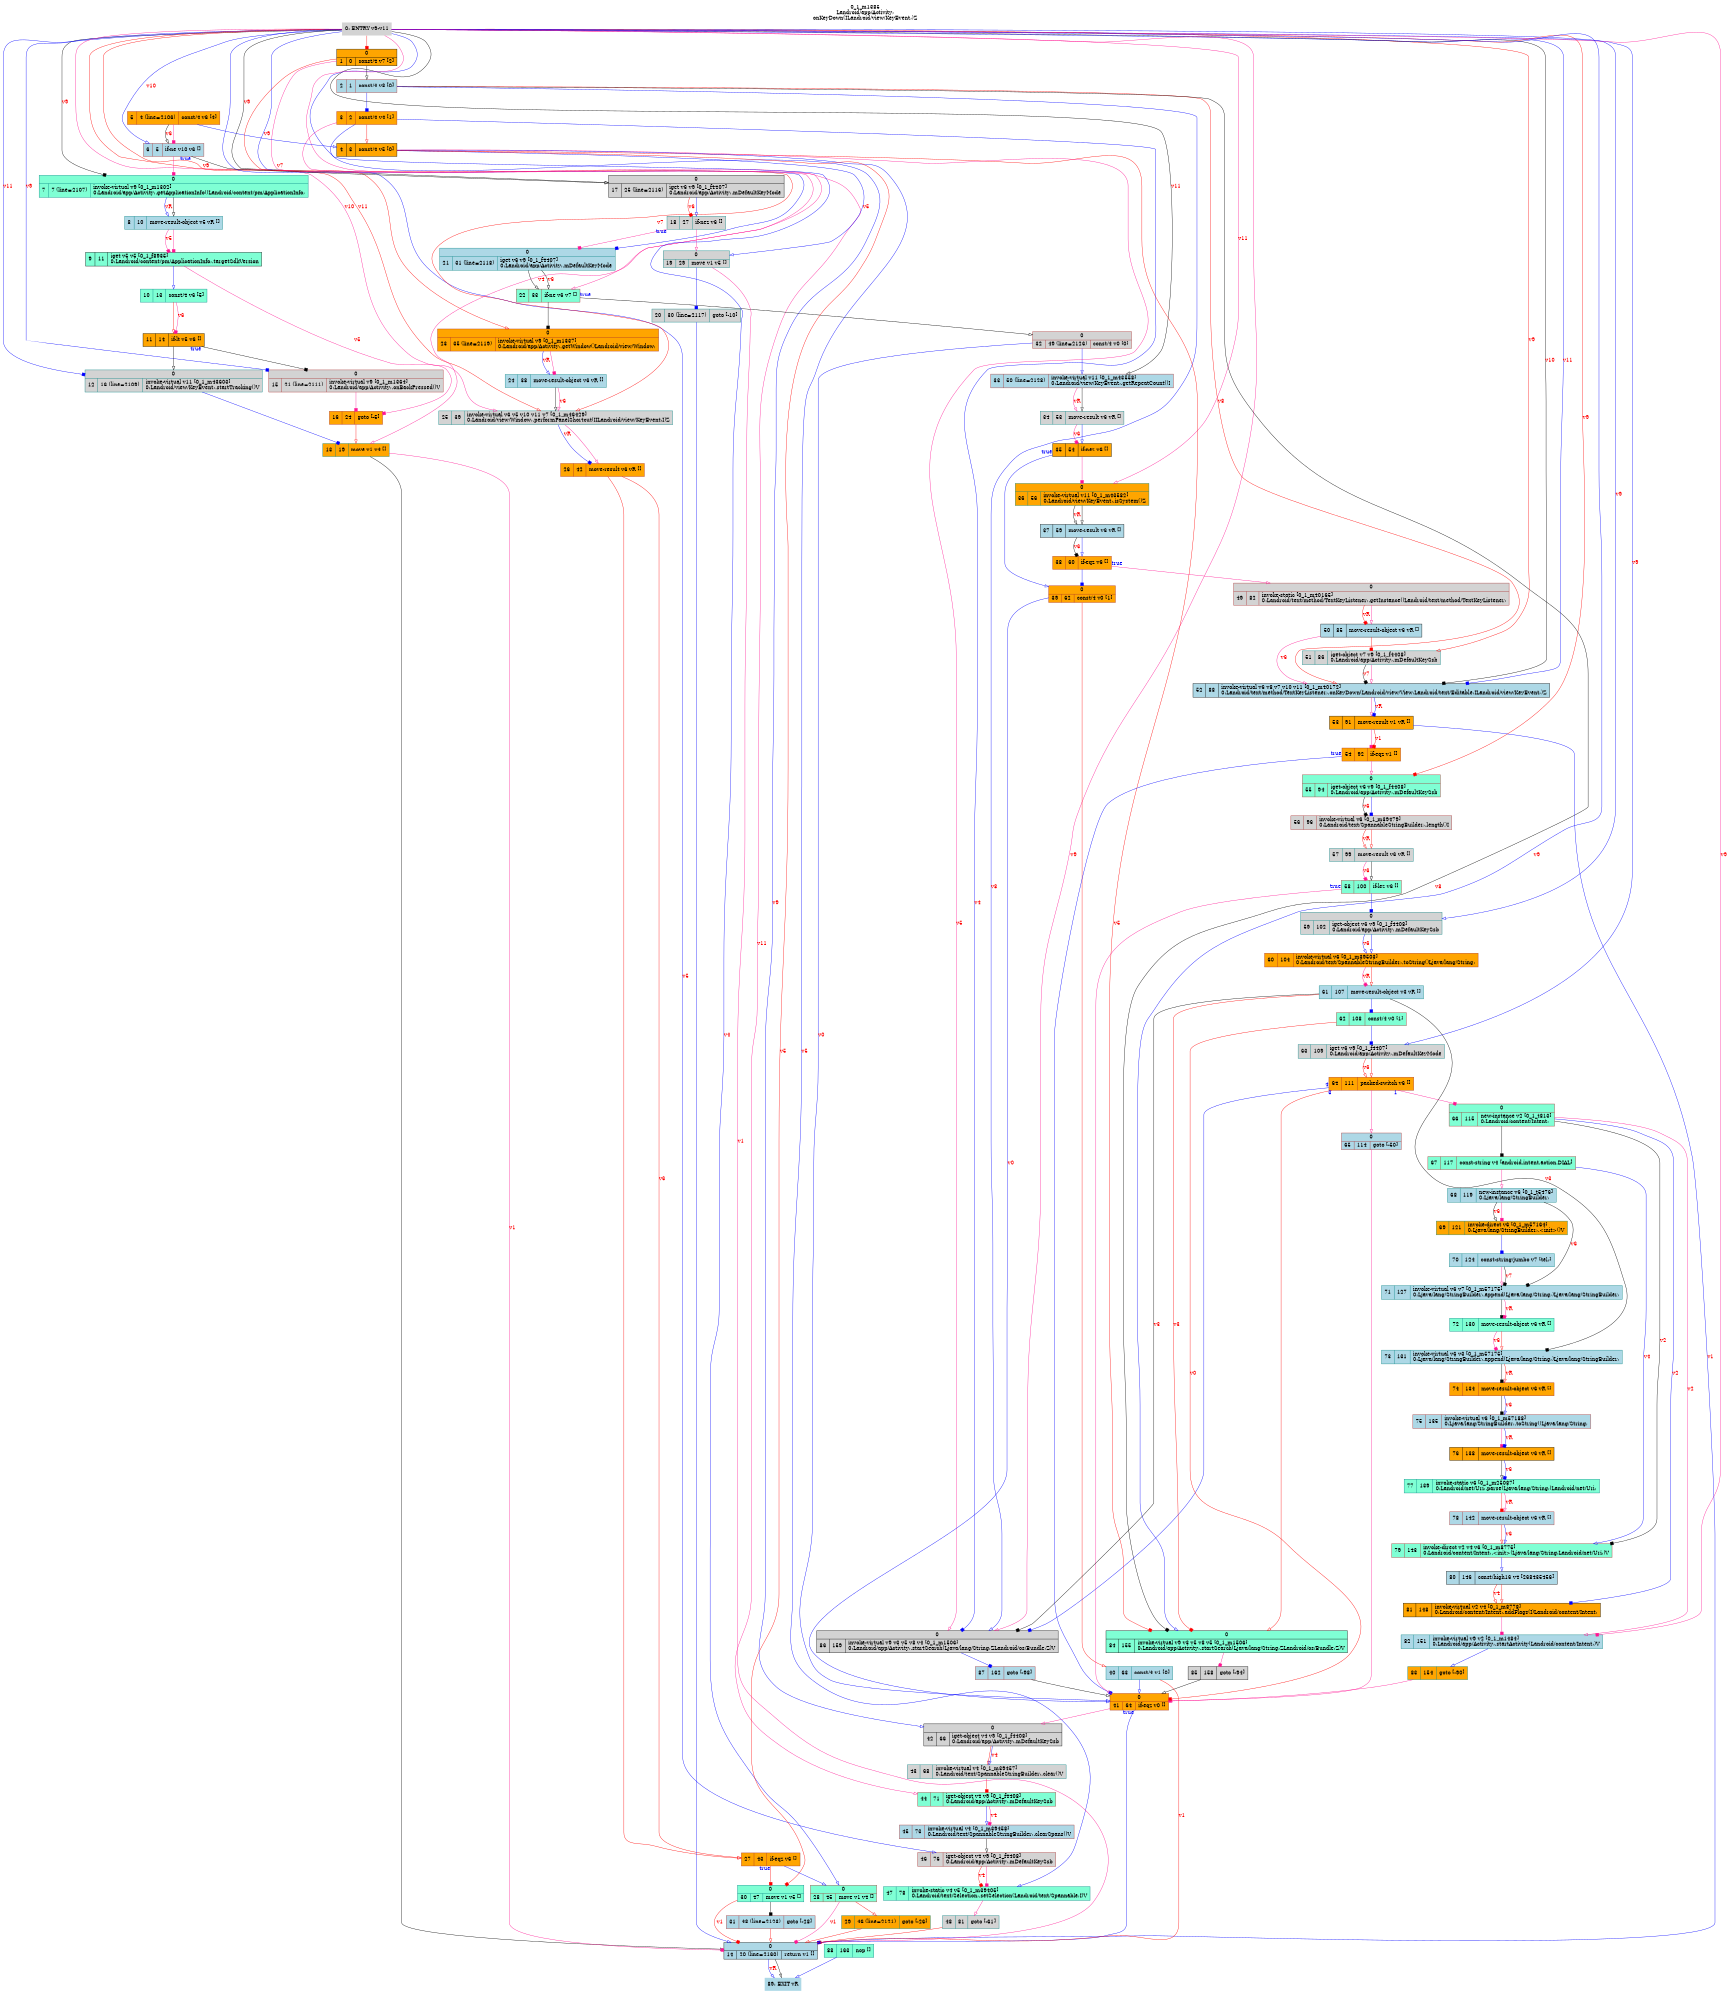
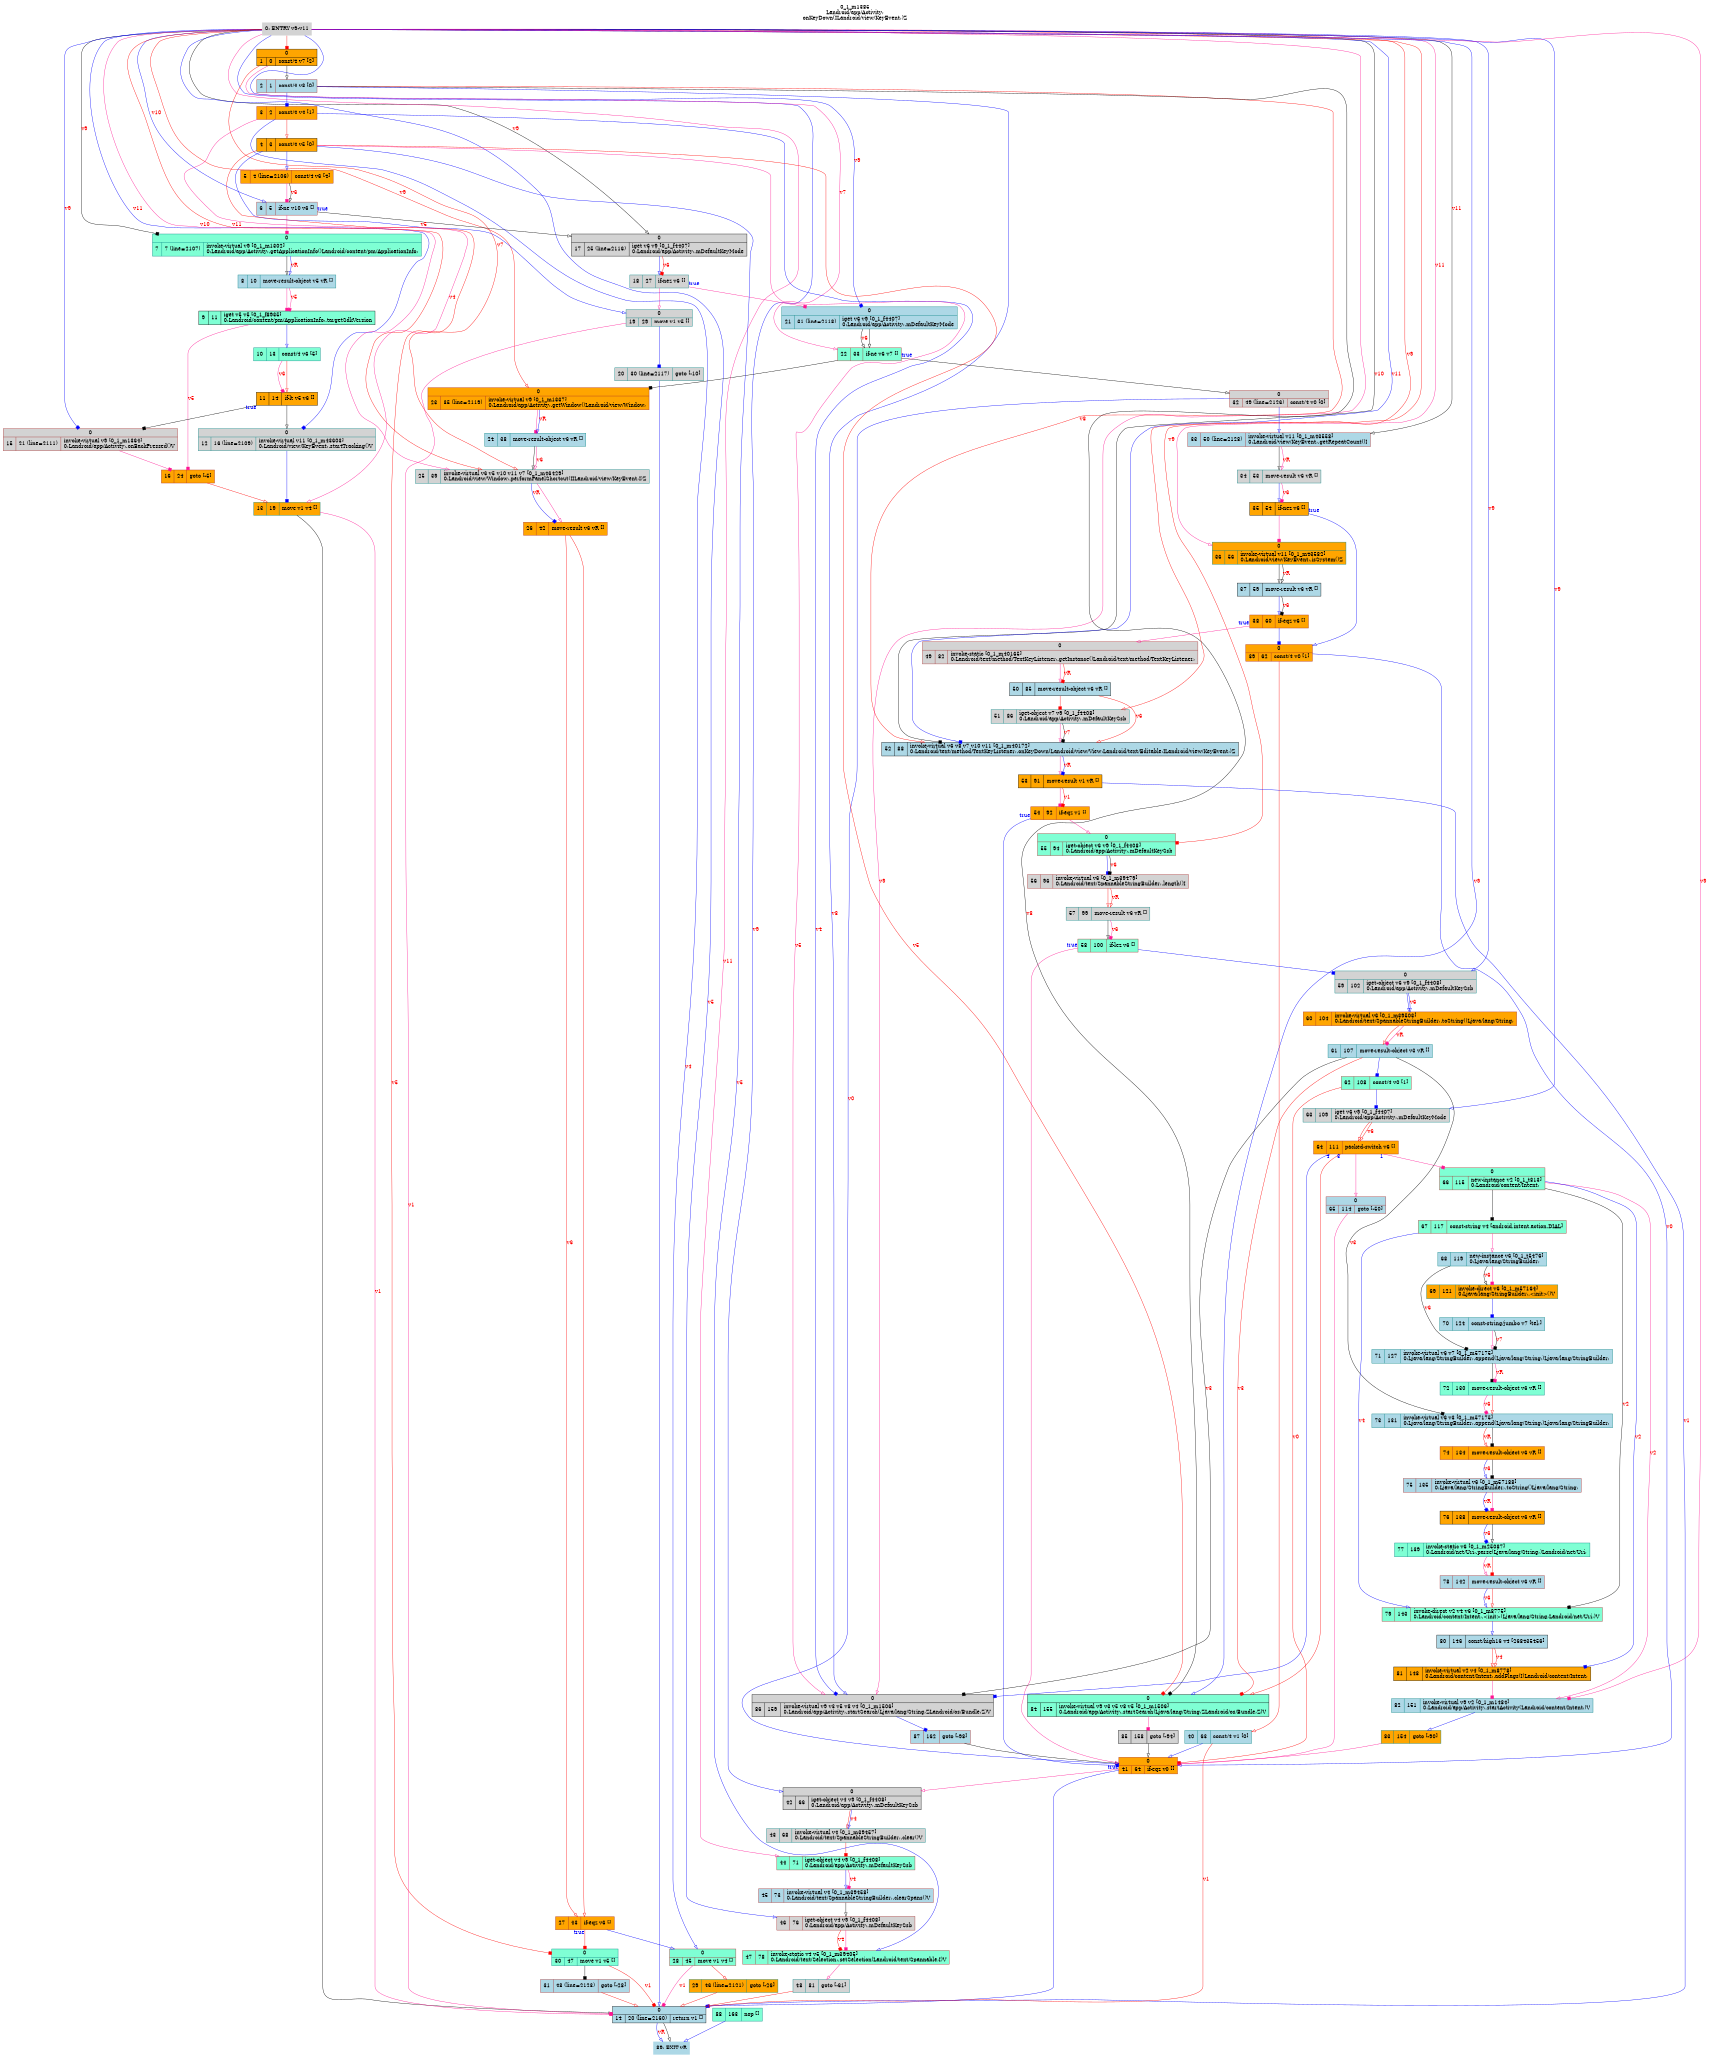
(265, 139) -> (287, 157)
(1279, 653) -> (1136, 717)
(987, 1894) -> (846, 1957)
